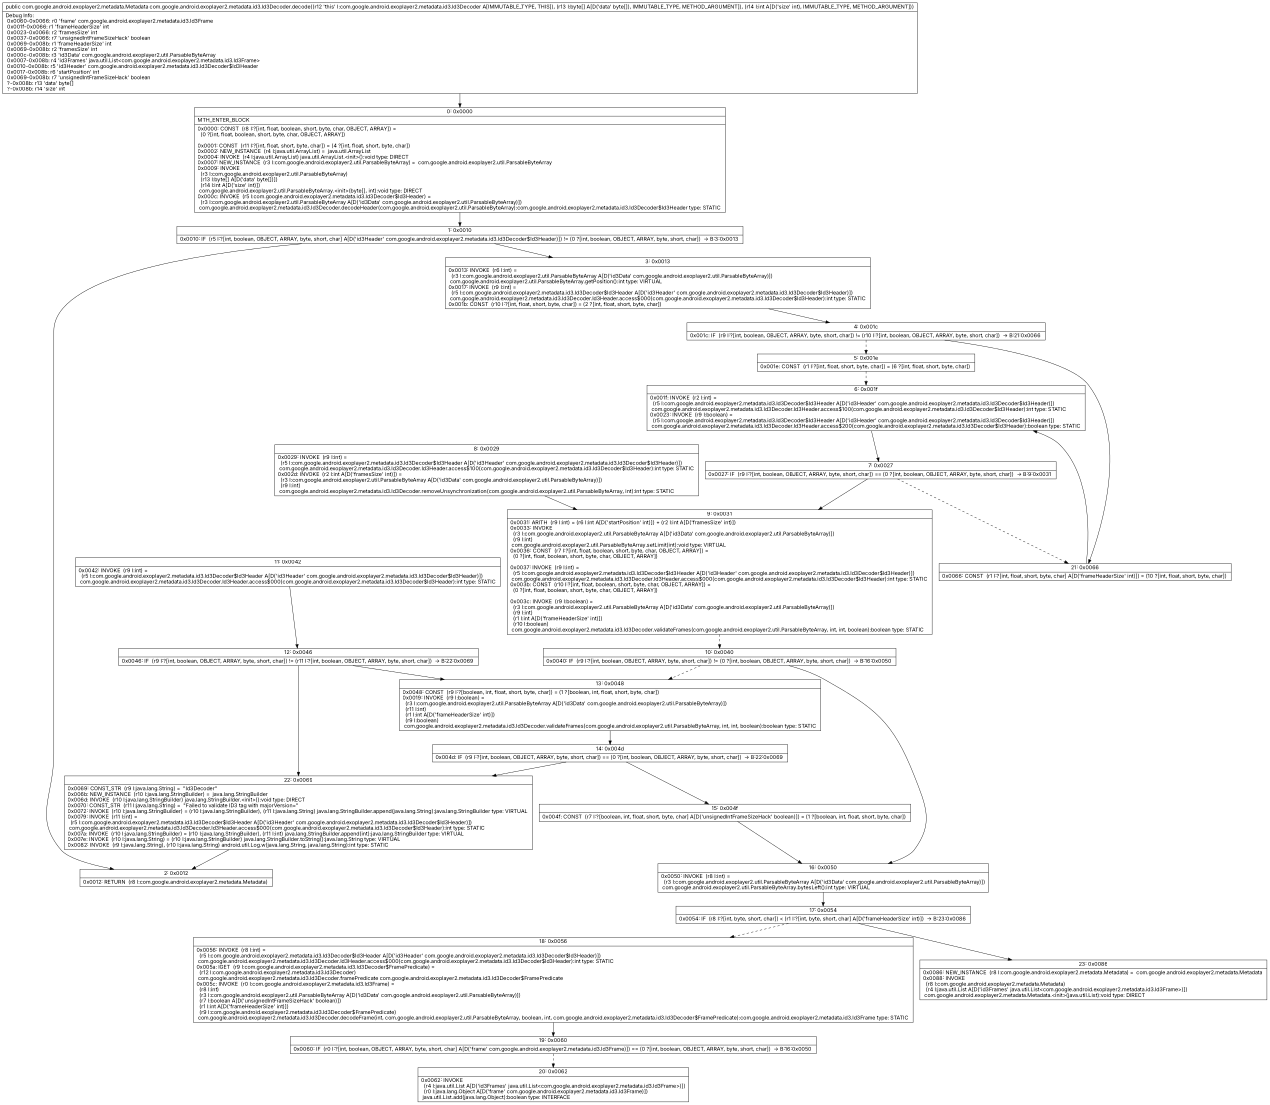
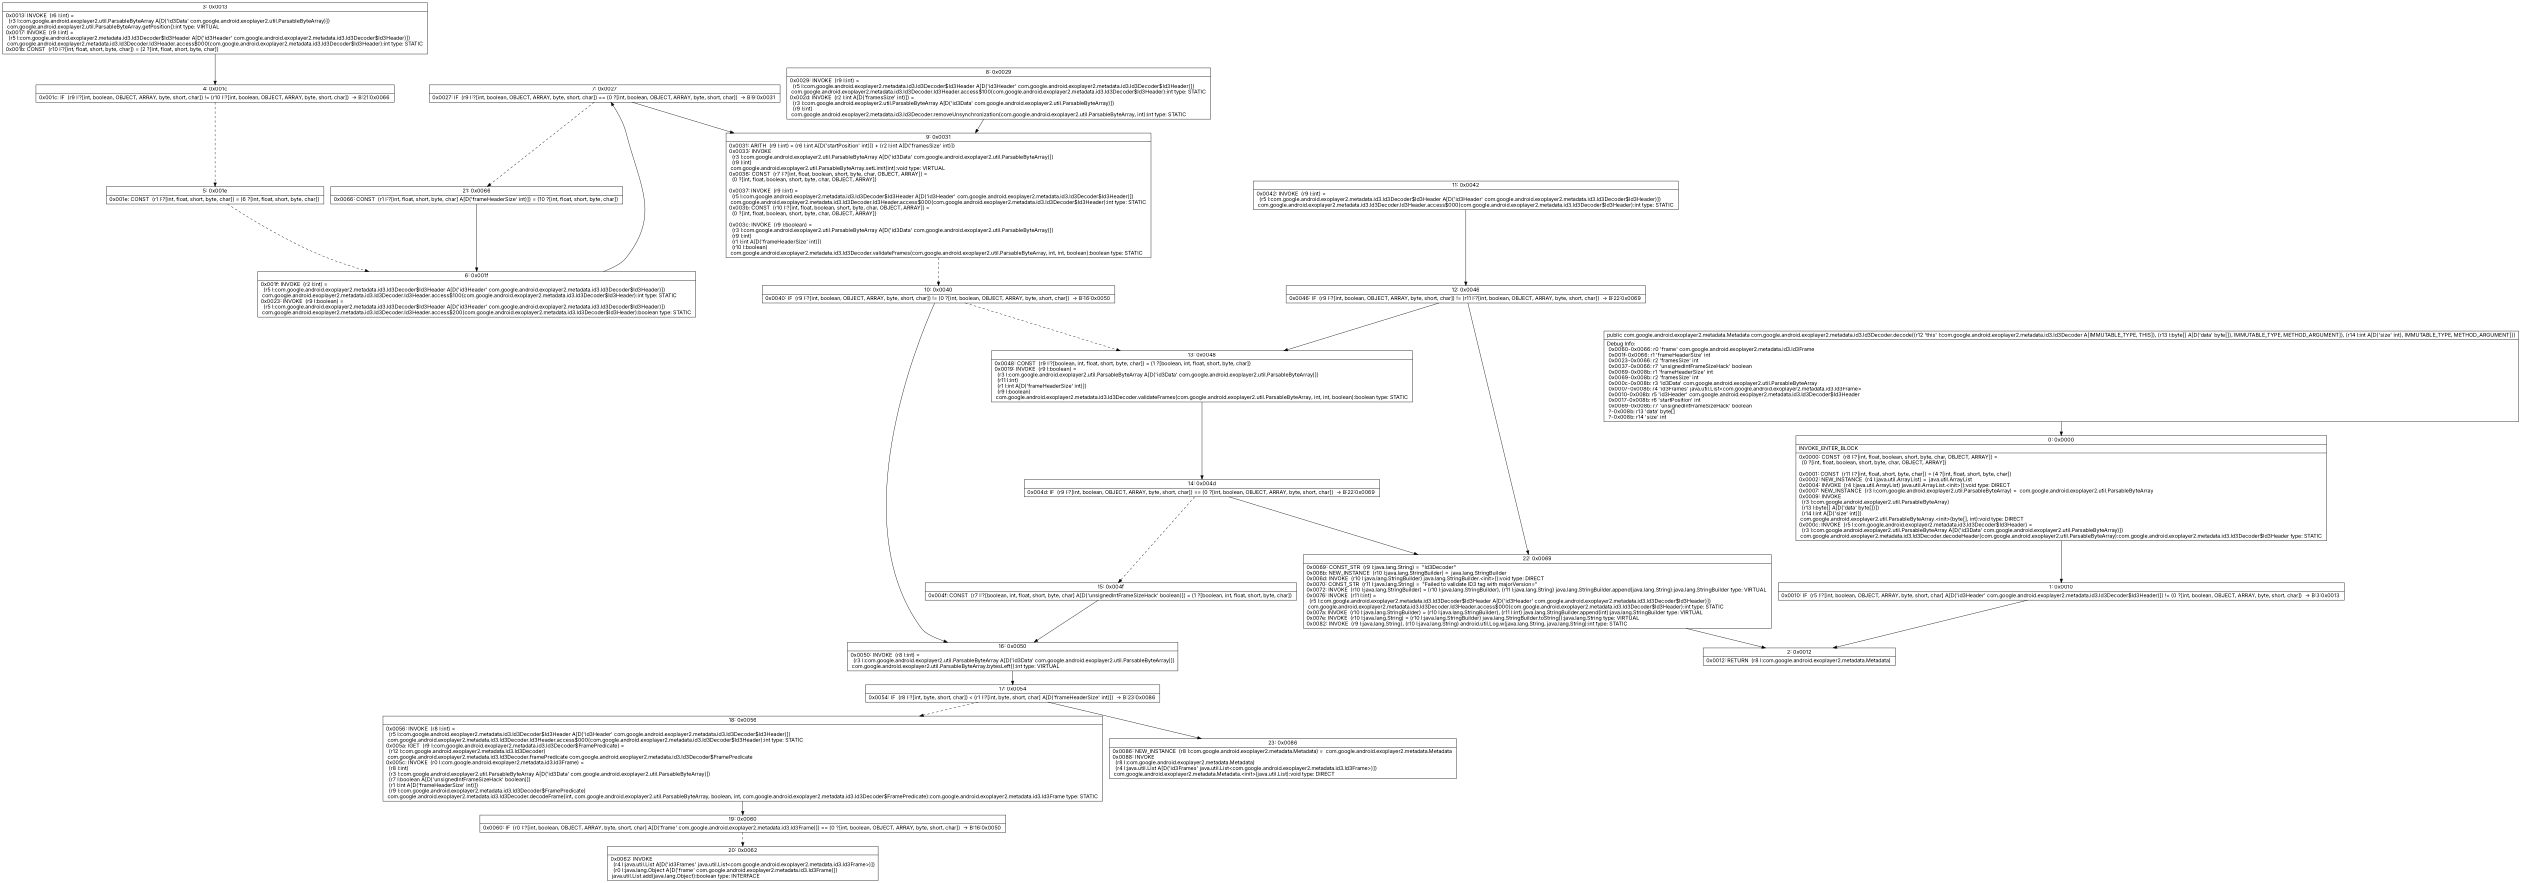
(224, 120) -> (1829, 448)
(522, 250) -> none
(1096, 397) -> none
(666, 782) -> (1158, 538)
(103, 817) -> (1342, 596)
